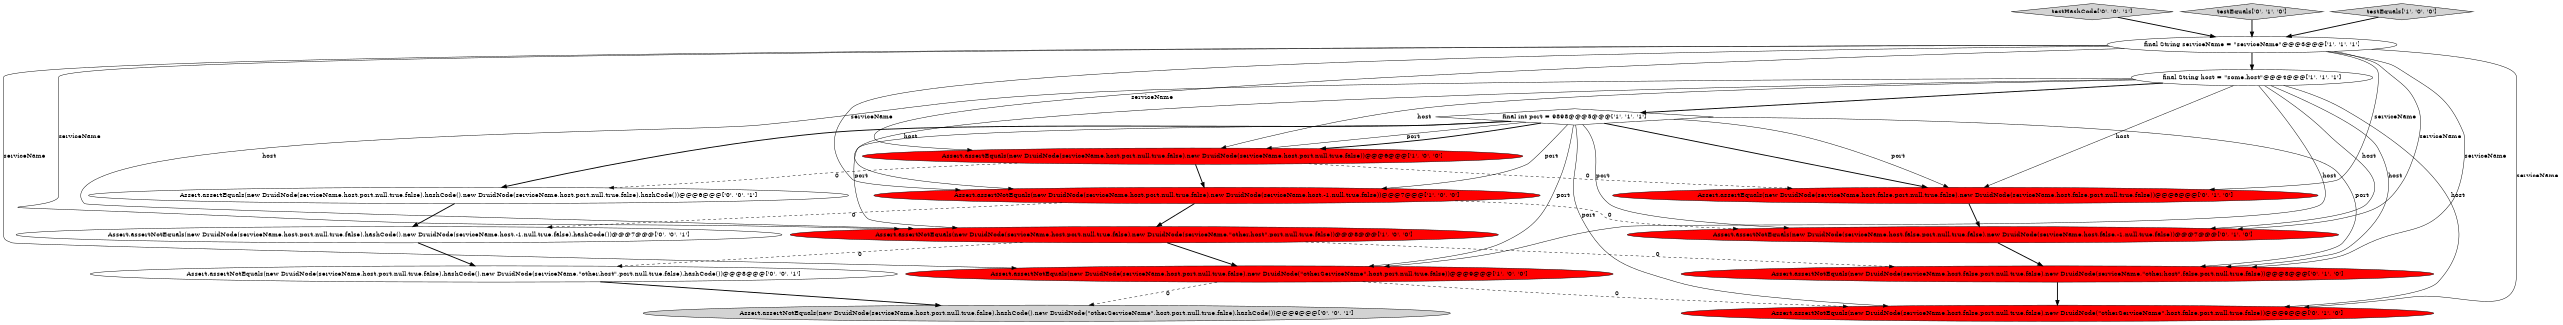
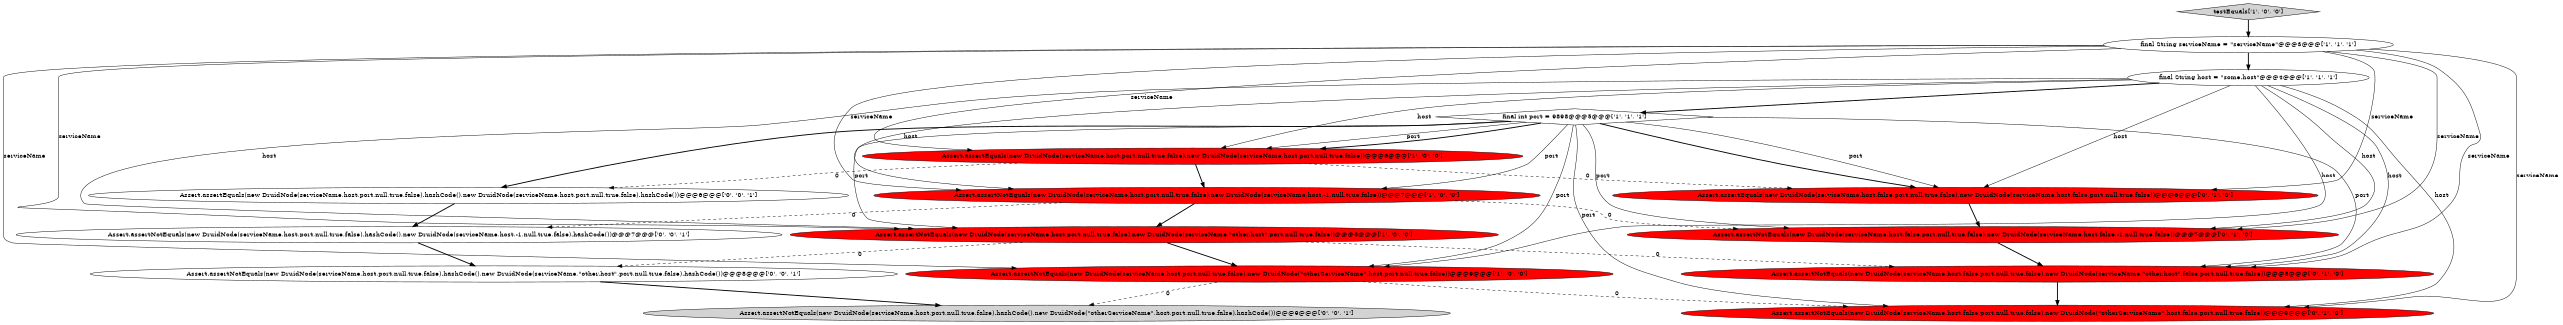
(2092, 12) -> none
(2252, 12) -> none
